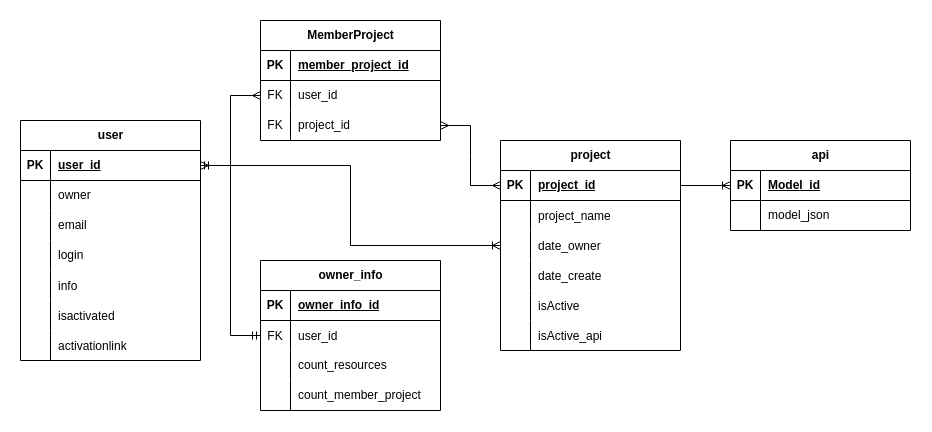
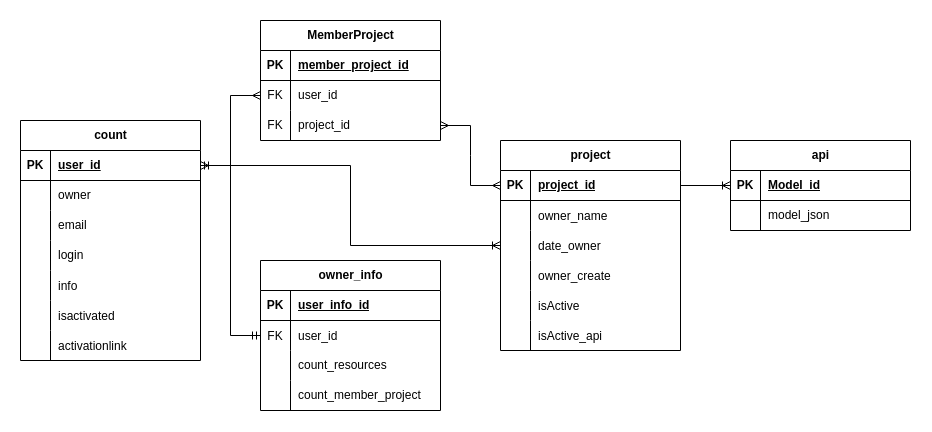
(111, 136) -> (111, 136)
(578, 216) -> (572, 216)
(575, 276) -> (578, 276)
(339, 306) -> (336, 306)
